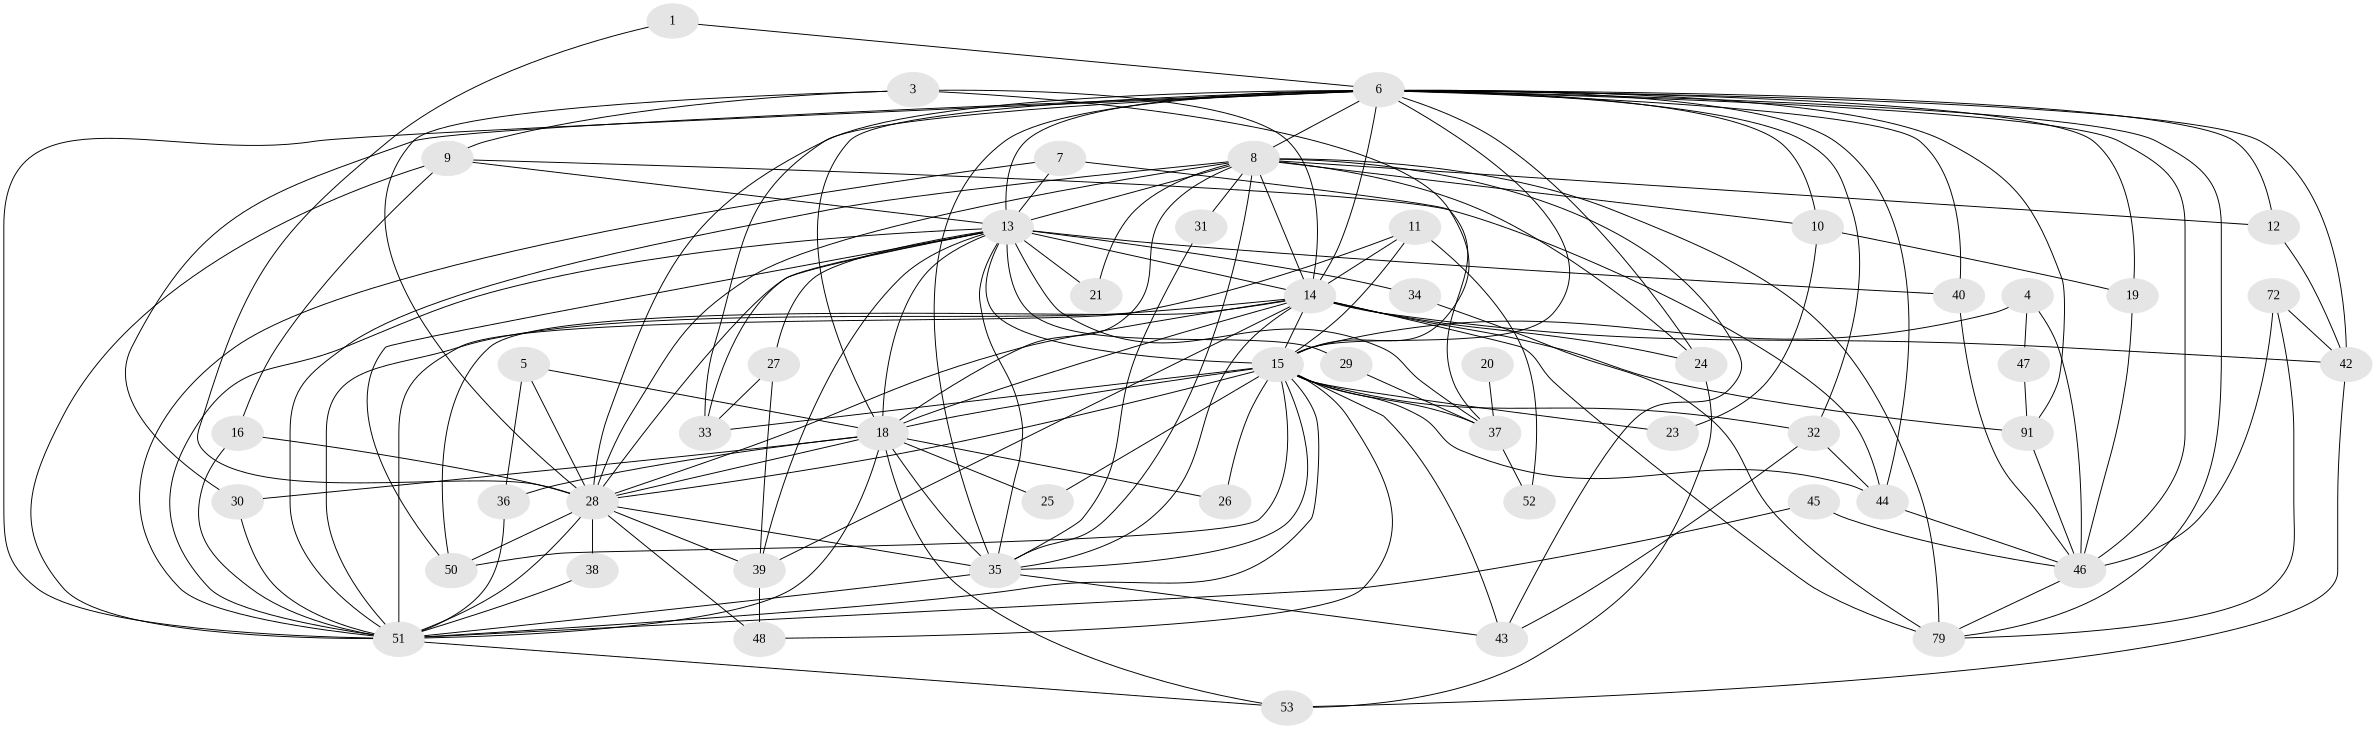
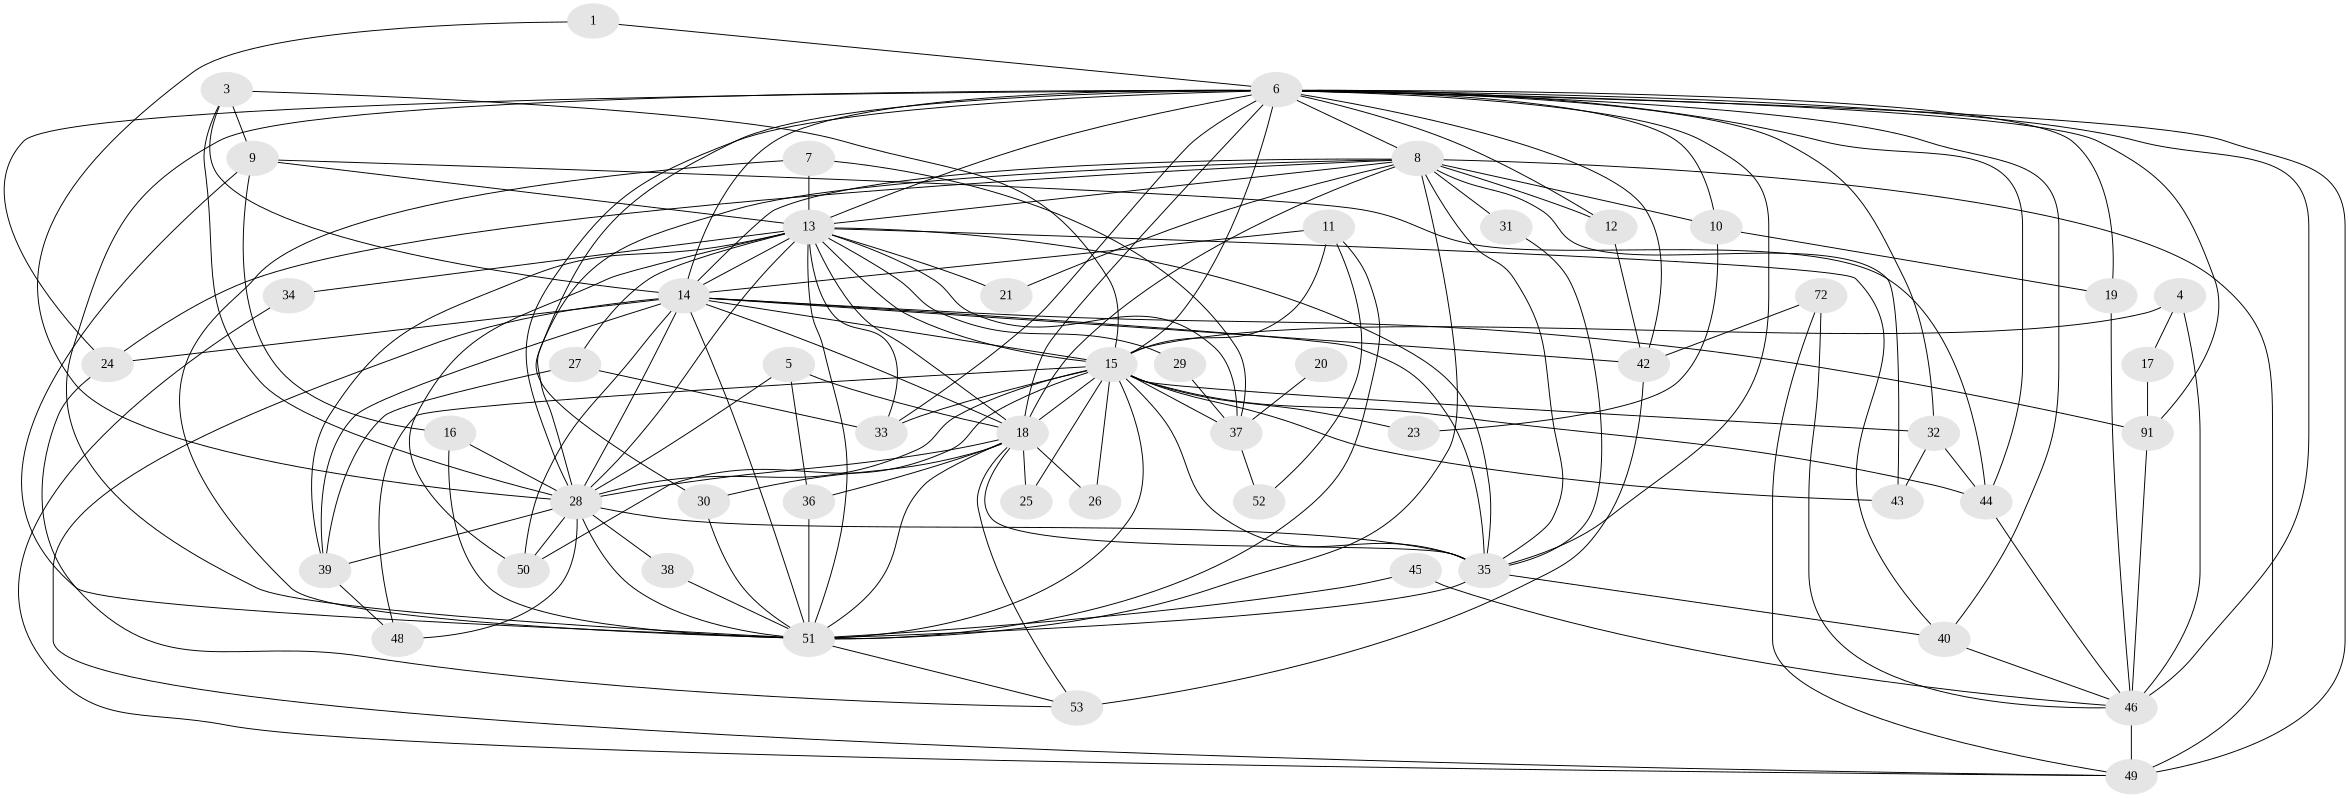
(2024, 364) -> (2148, 364)
(1249, 605) -> (1714, 605)
(1939, 639) -> (2131, 777)
